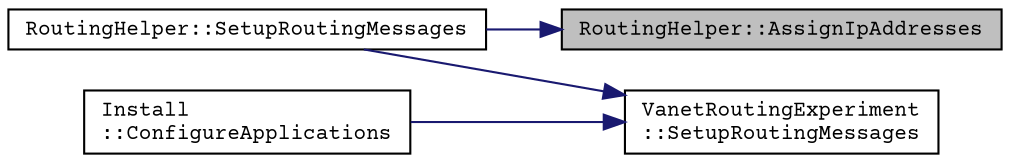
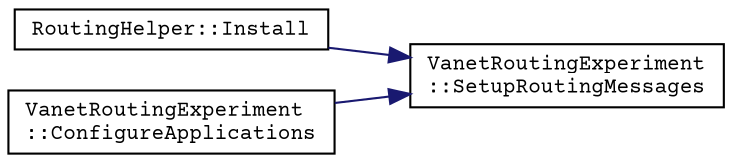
(247, 29) -> (171, 29)
(782, 29) -> none
(247, 122) -> (171, 122)
